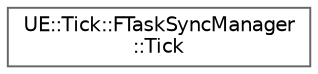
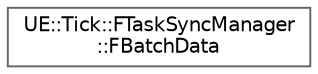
(159, 37) -> (159, 37)
